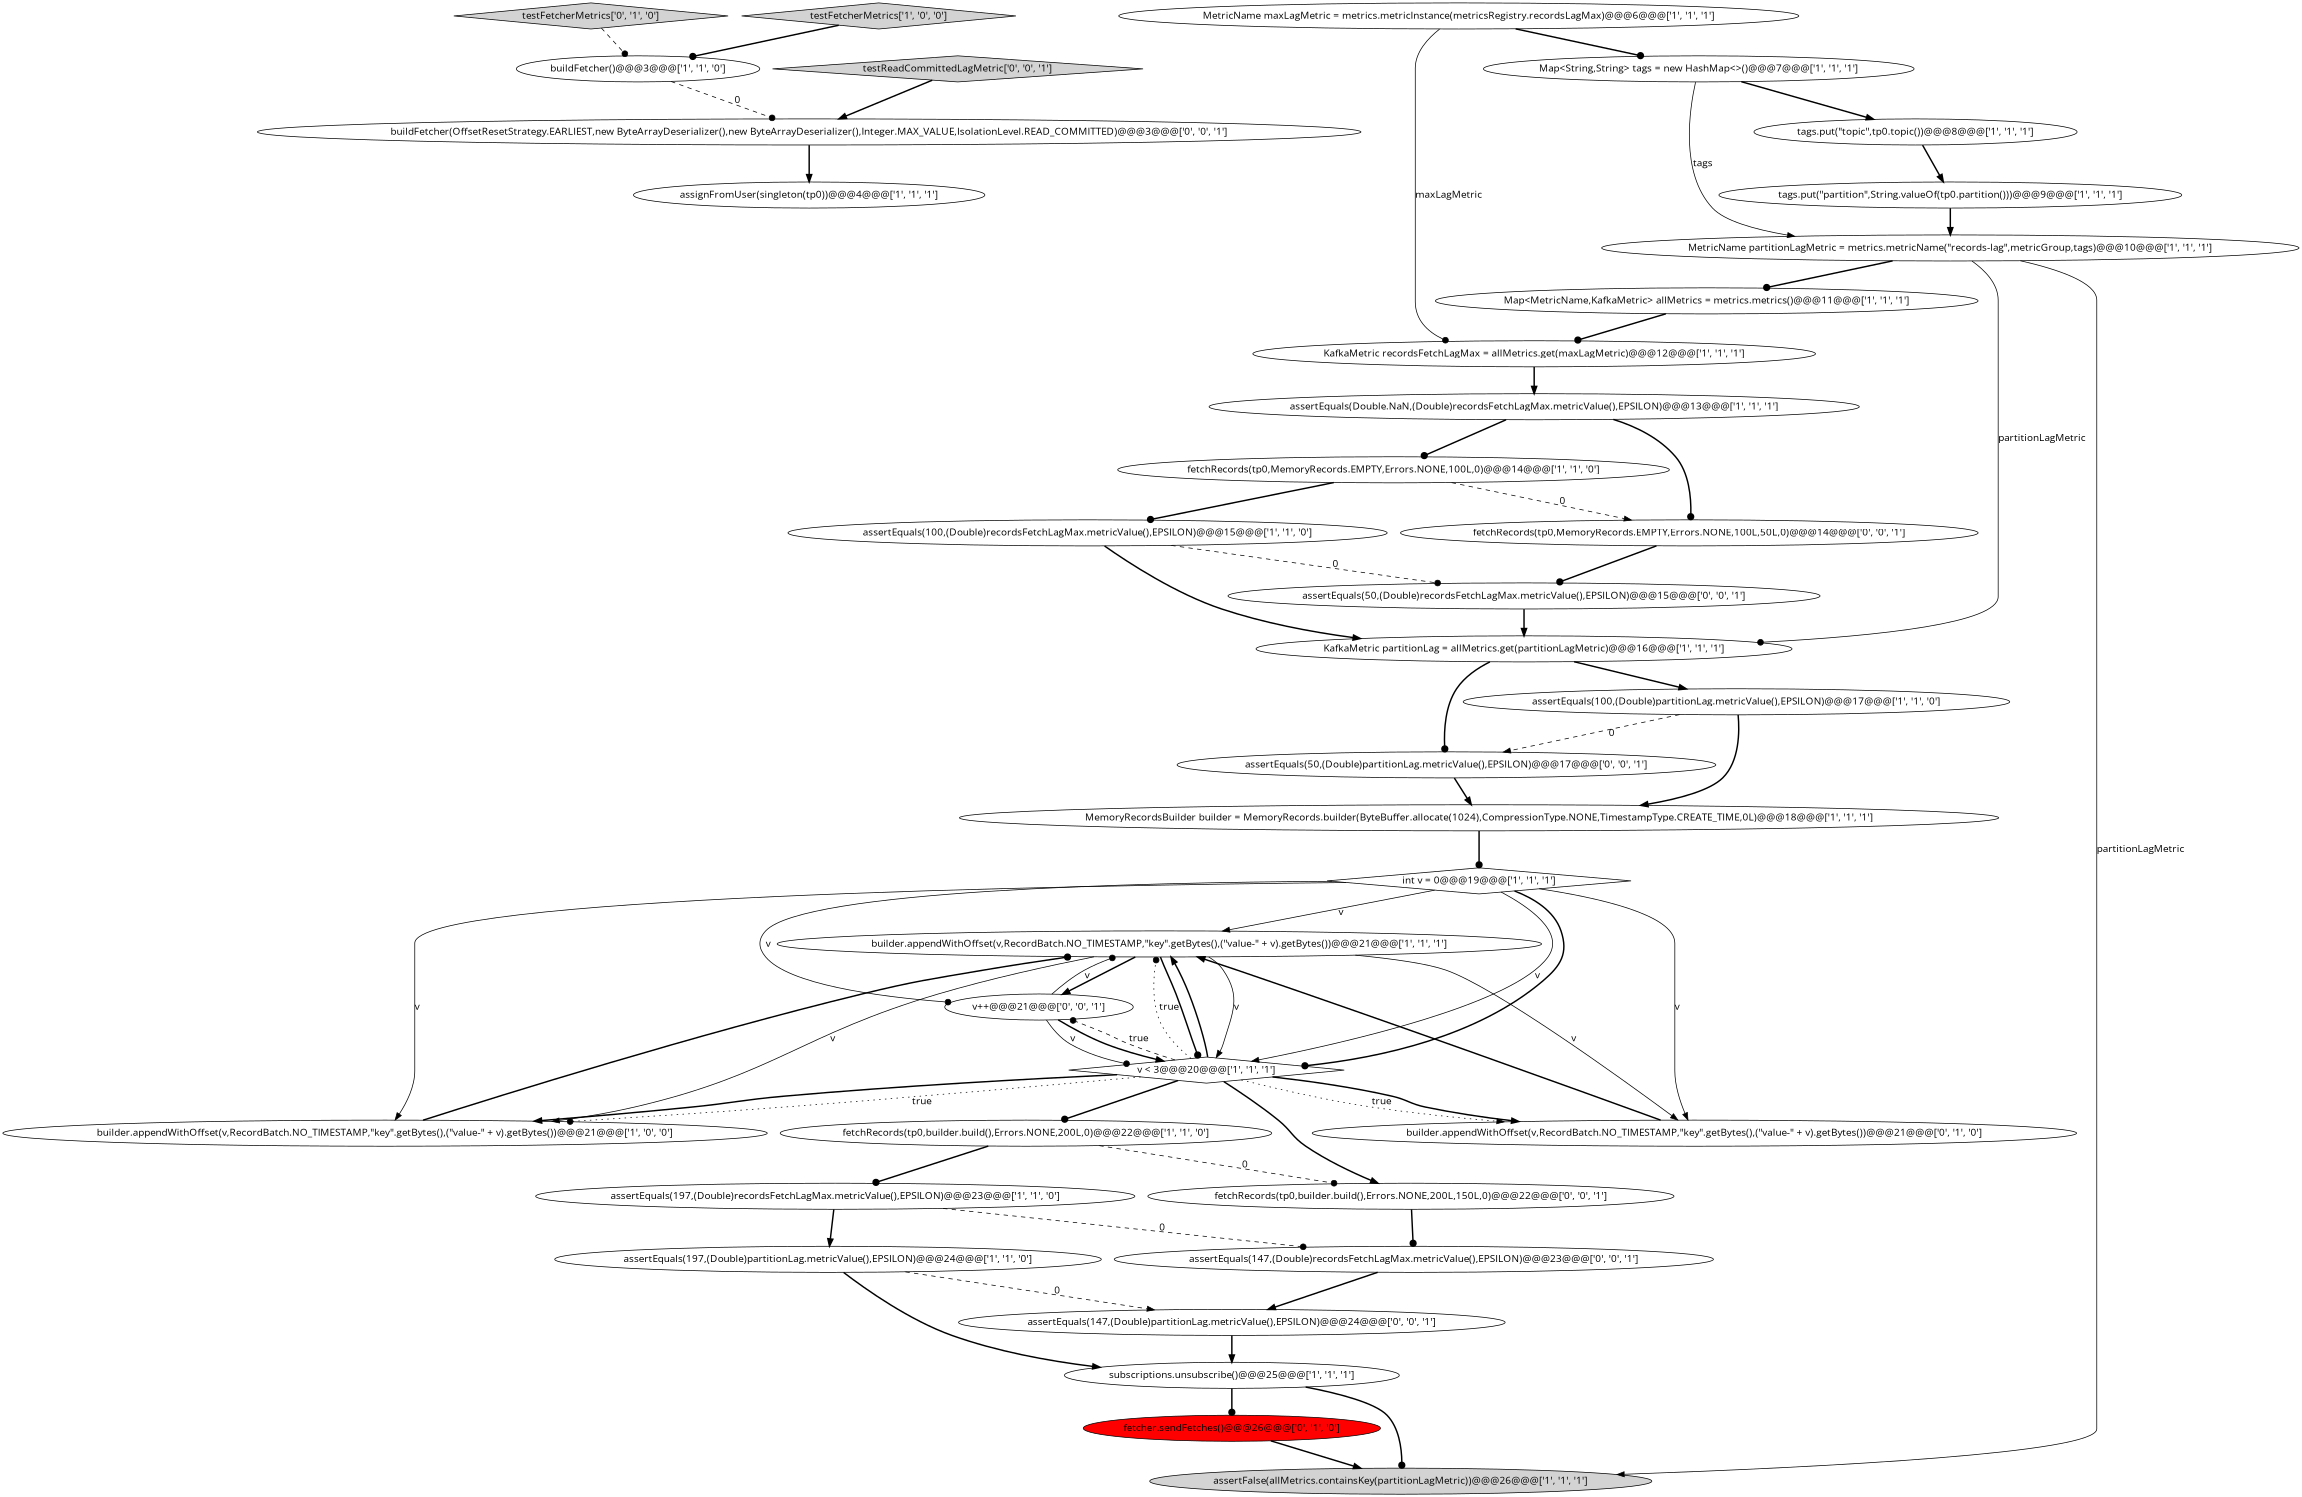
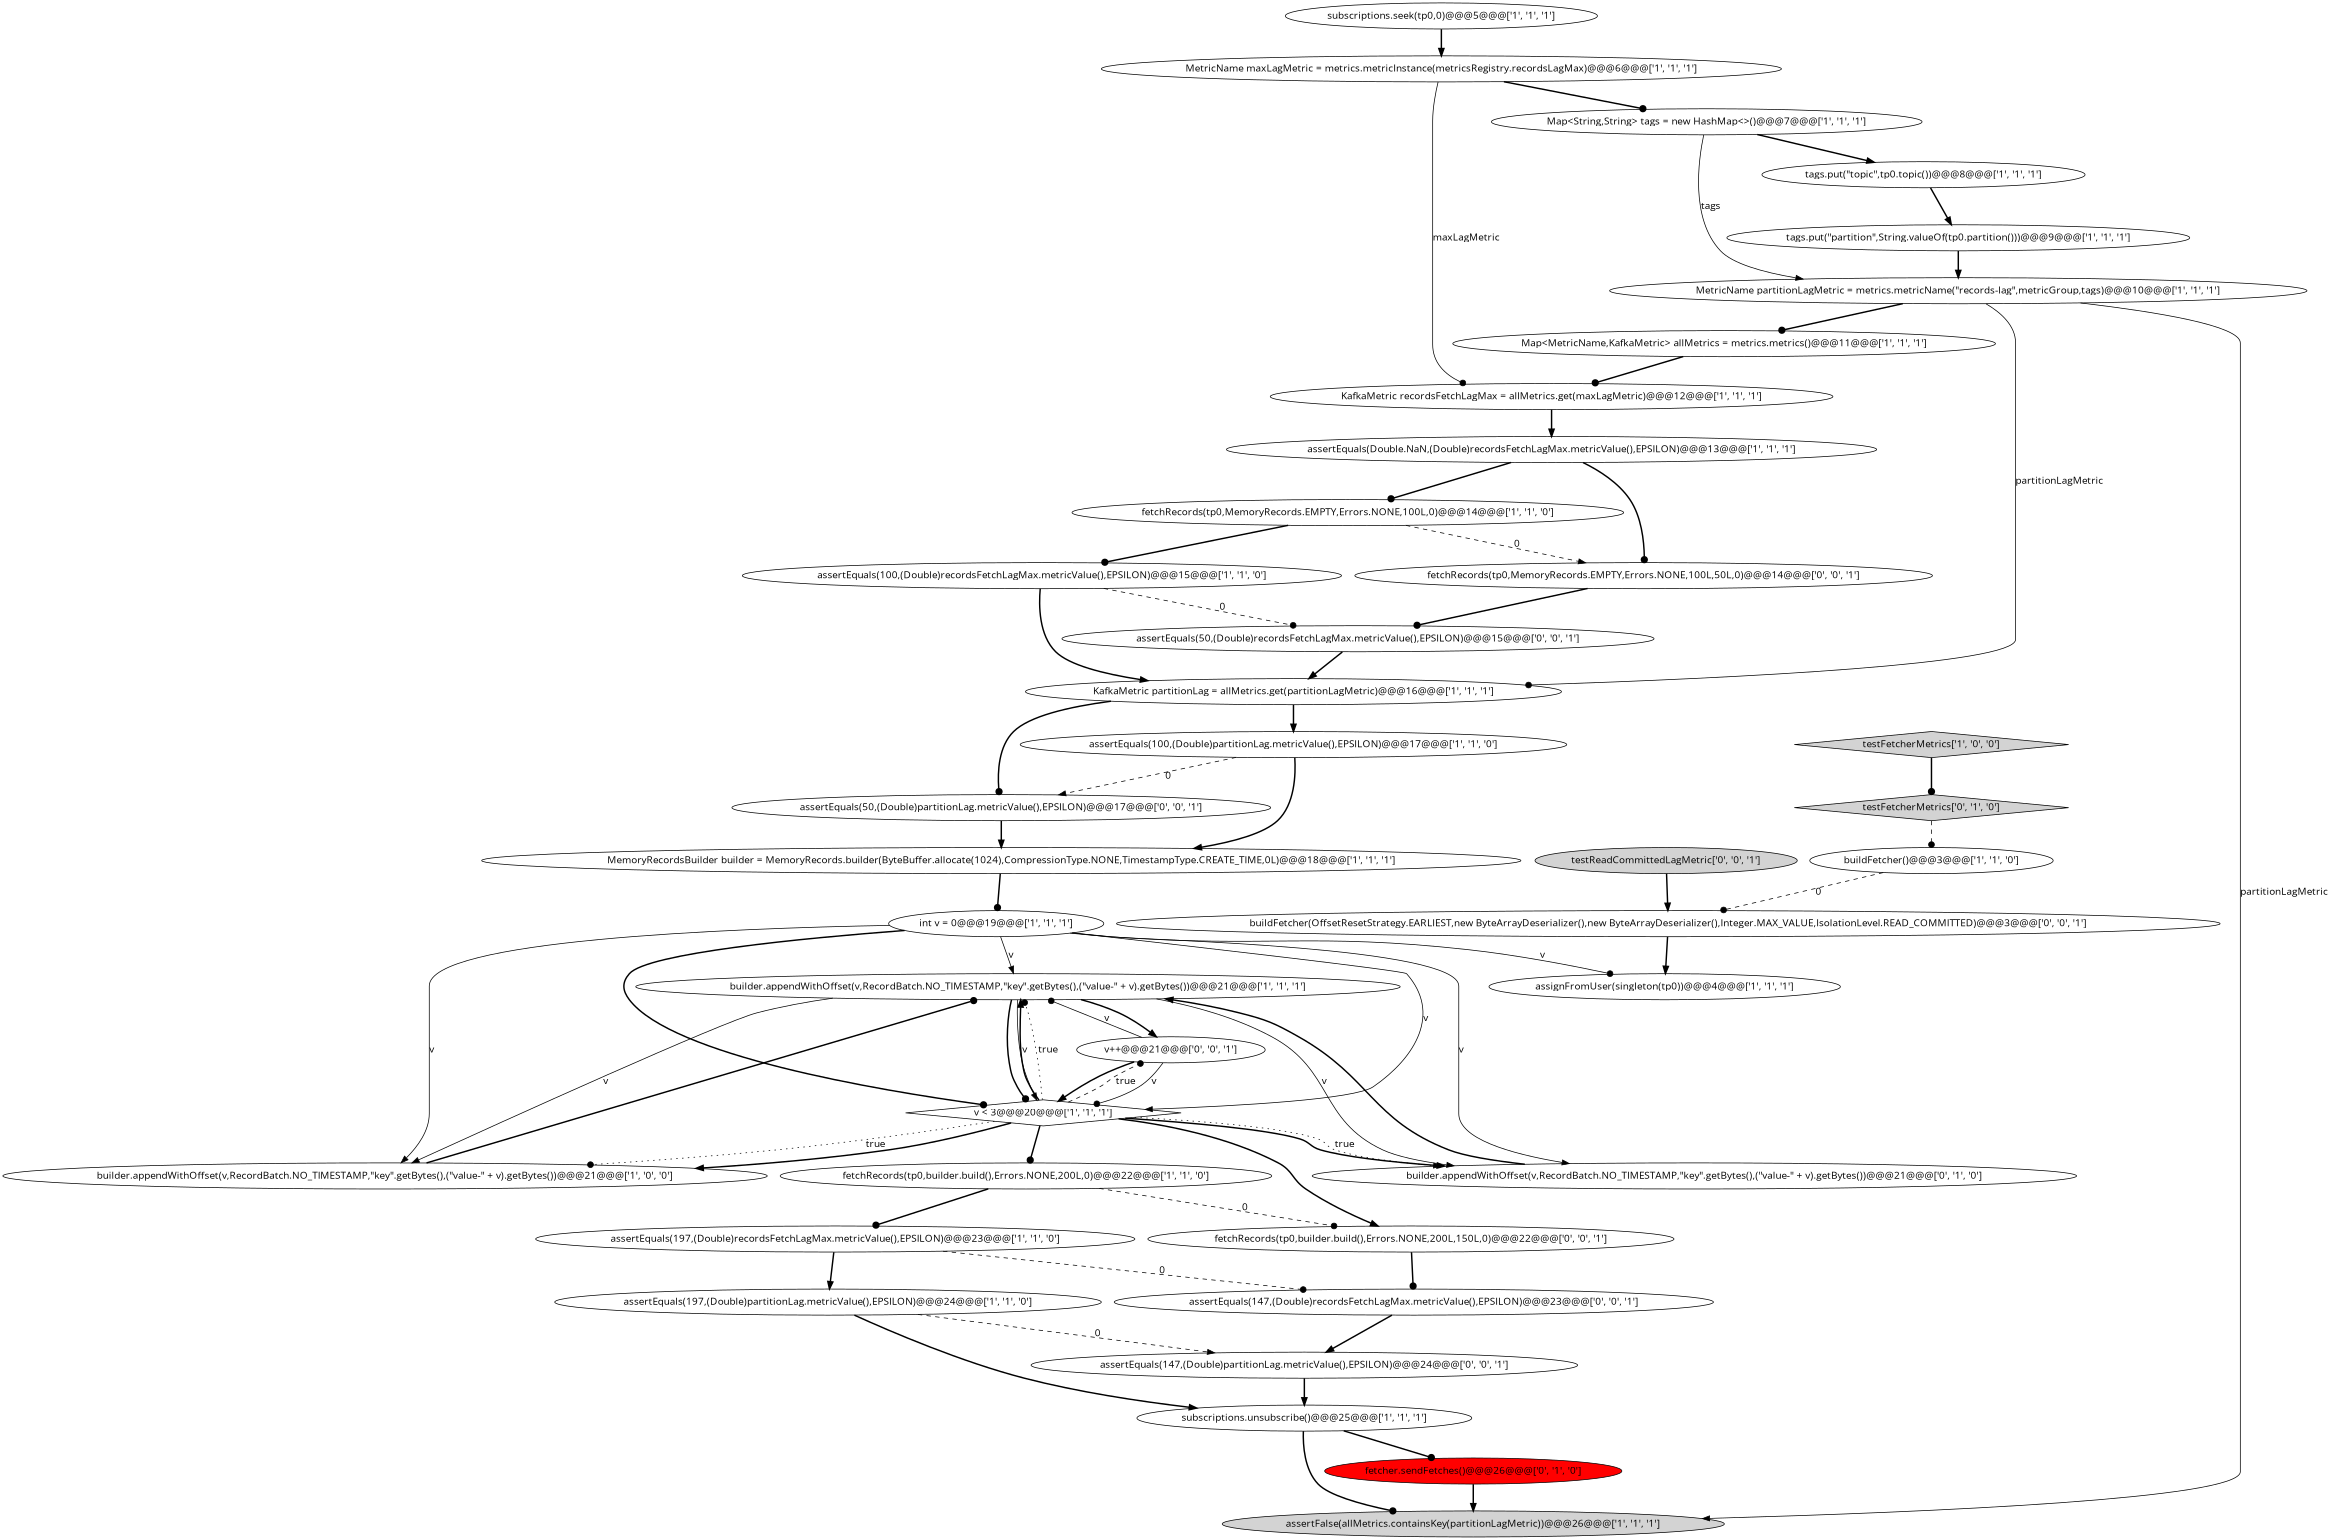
none -> (1441, 16)
(767, 41) -> (1931, 773)
(958, 69) -> (1666, 861)
(1479, 881) -> (996, 924)
(938, 895) -> (1340, 941)
